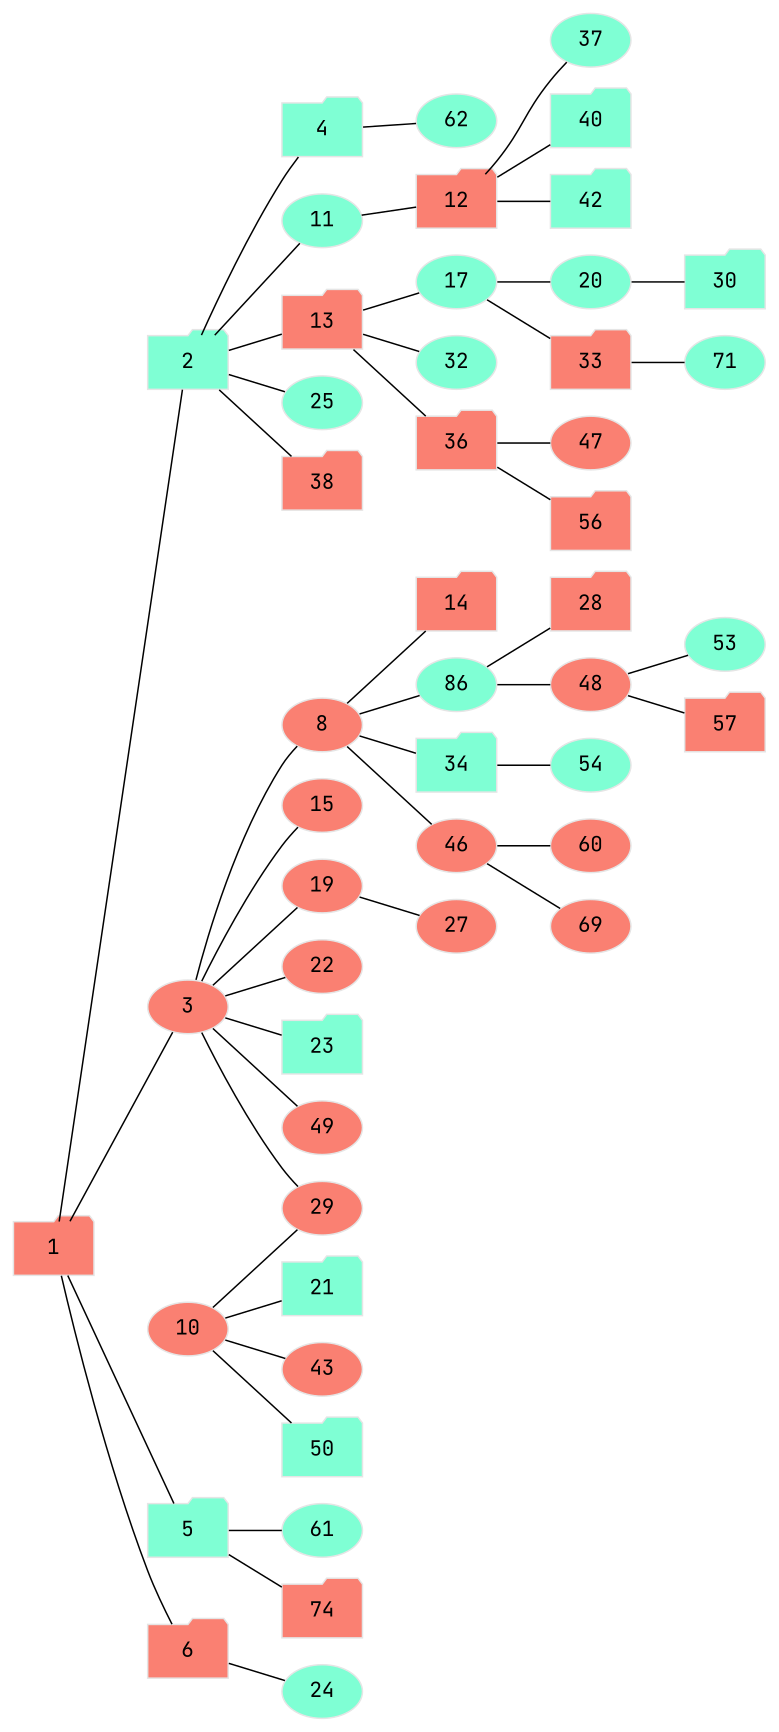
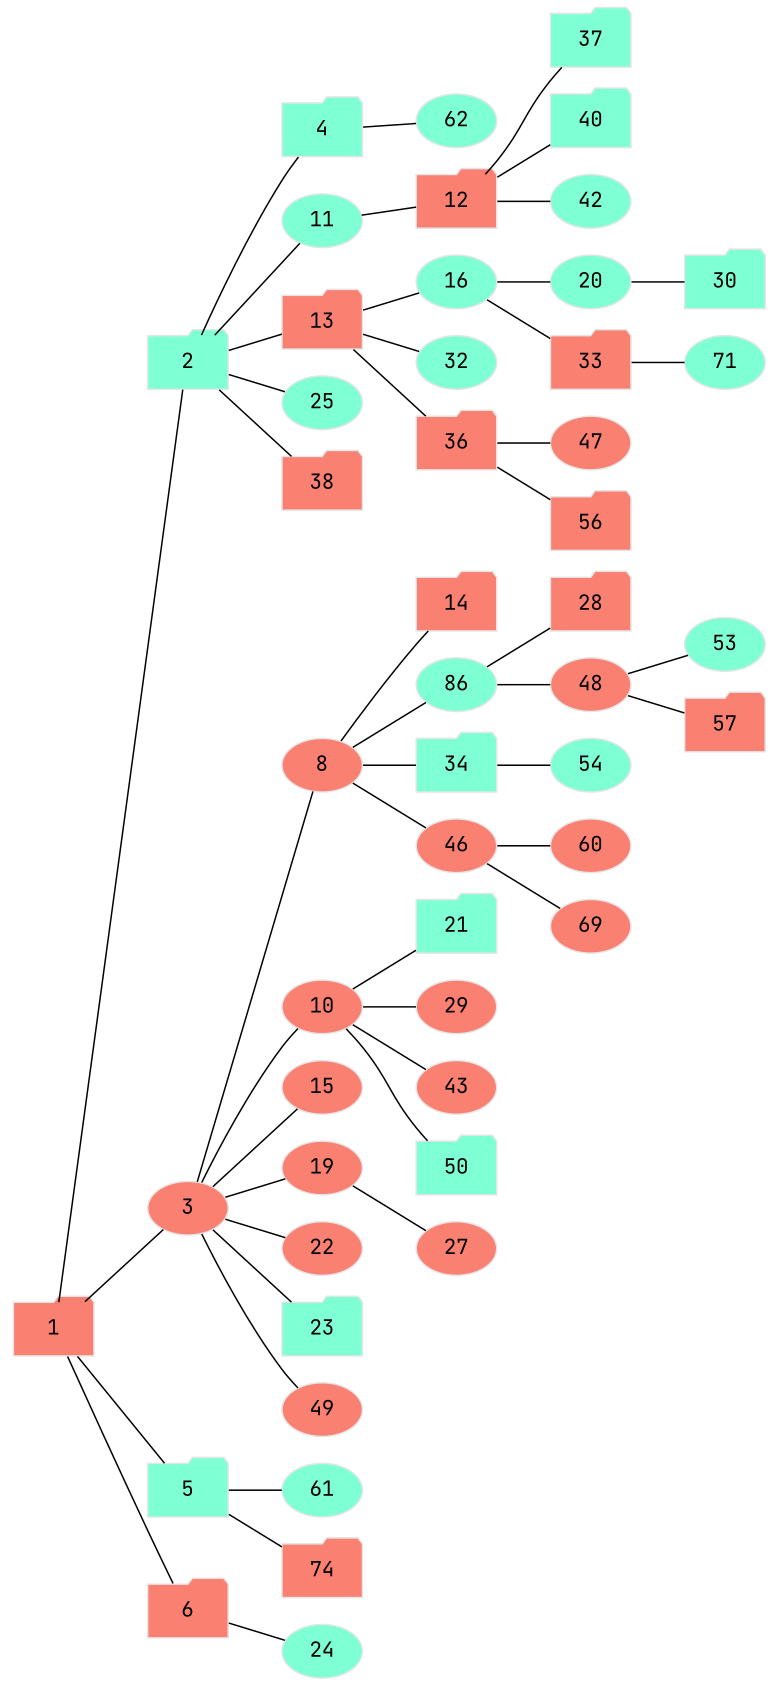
(591, 40) -> (591, 40)
(591, 201) -> (591, 201)
(456, 282) -> (456, 282)
(245, 1113) -> (245, 1103)
